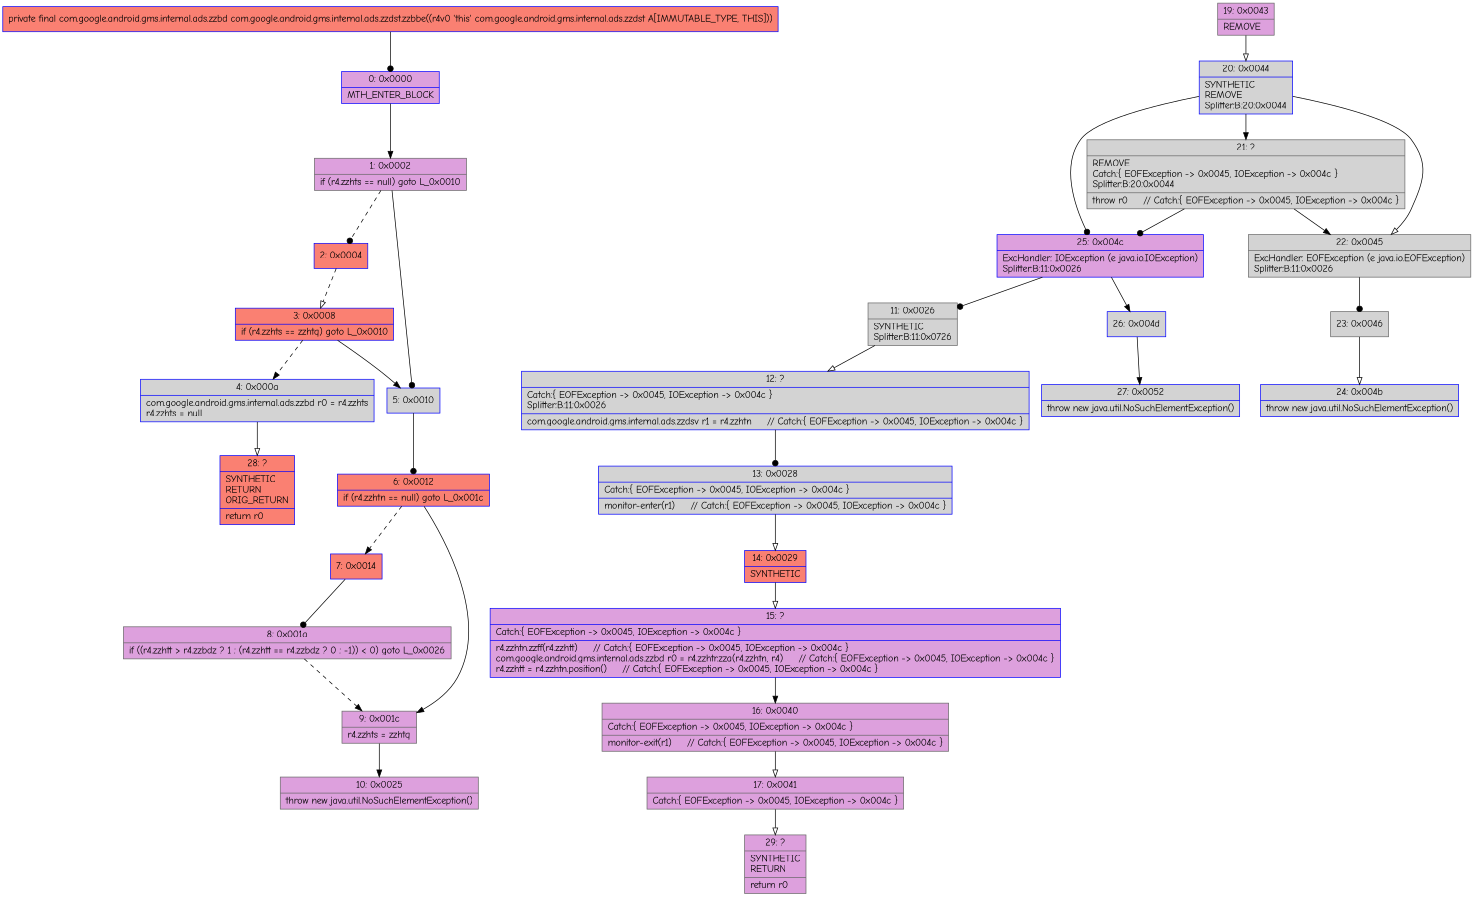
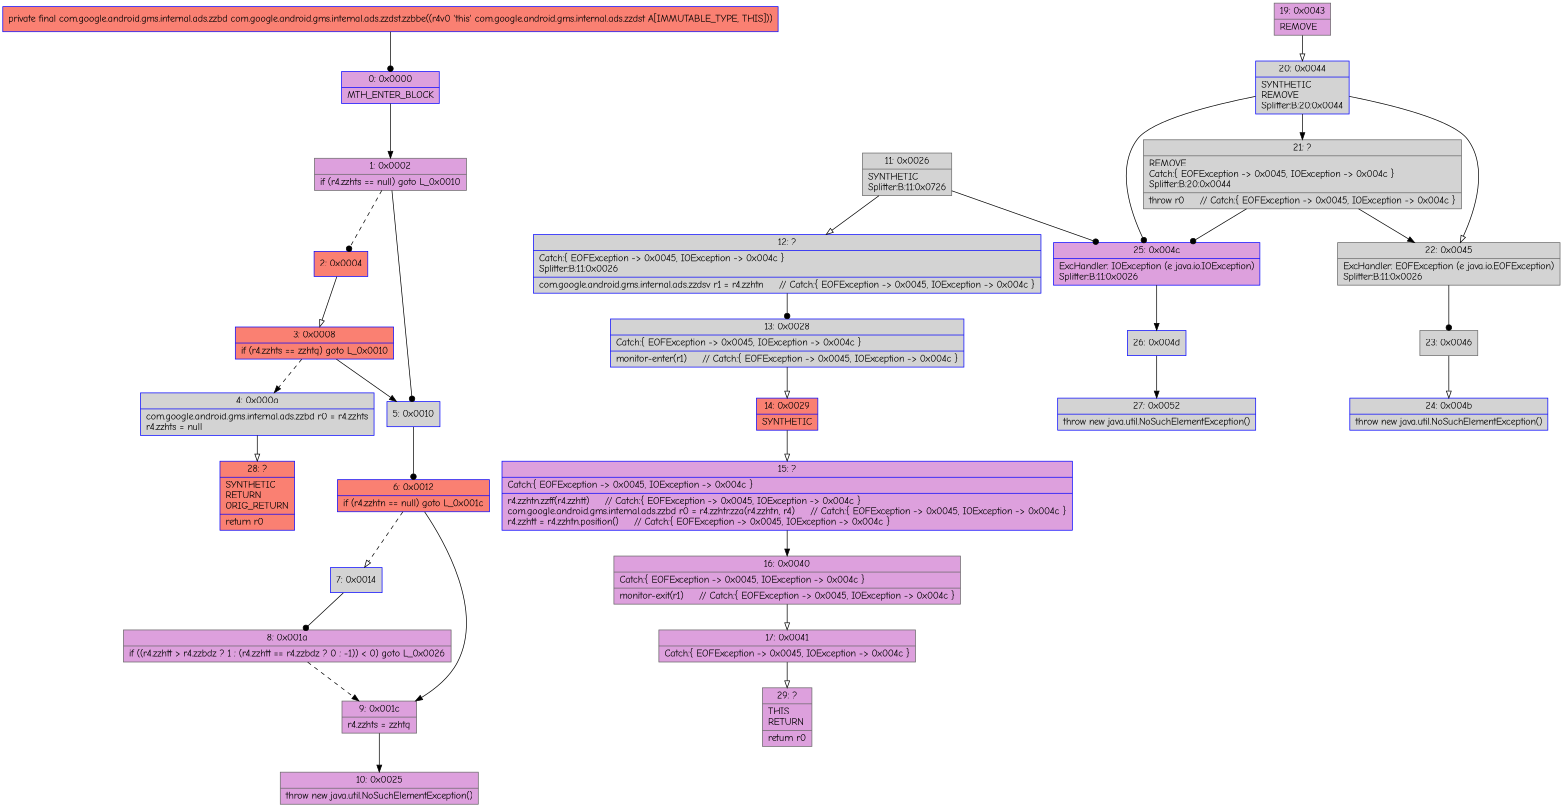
(330, 285) -> (329, 298)
(1003, 291) -> (1022, 216)
(386, 527) -> (386, 537)
(356, 566) -> (356, 580)
(775, 859) -> (779, 712)
